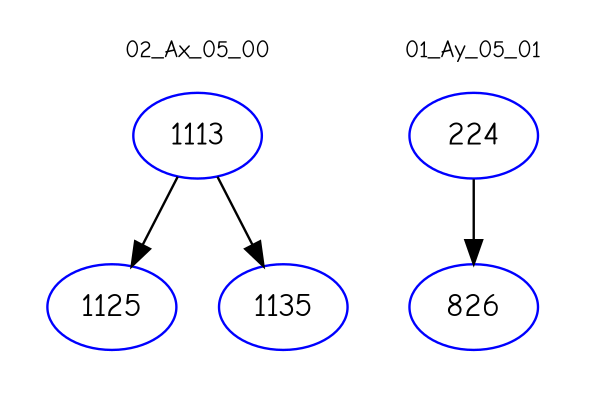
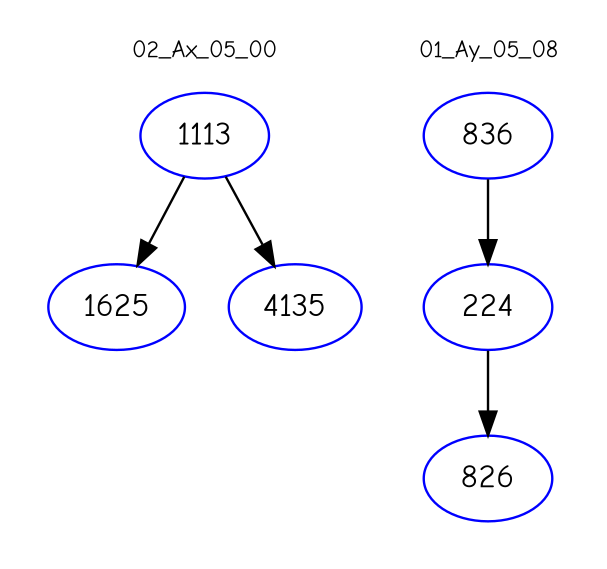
(474, 51) -> (489, 51)
none -> (488, 136)
(112, 307) -> (117, 307)
(283, 307) -> (295, 307)
